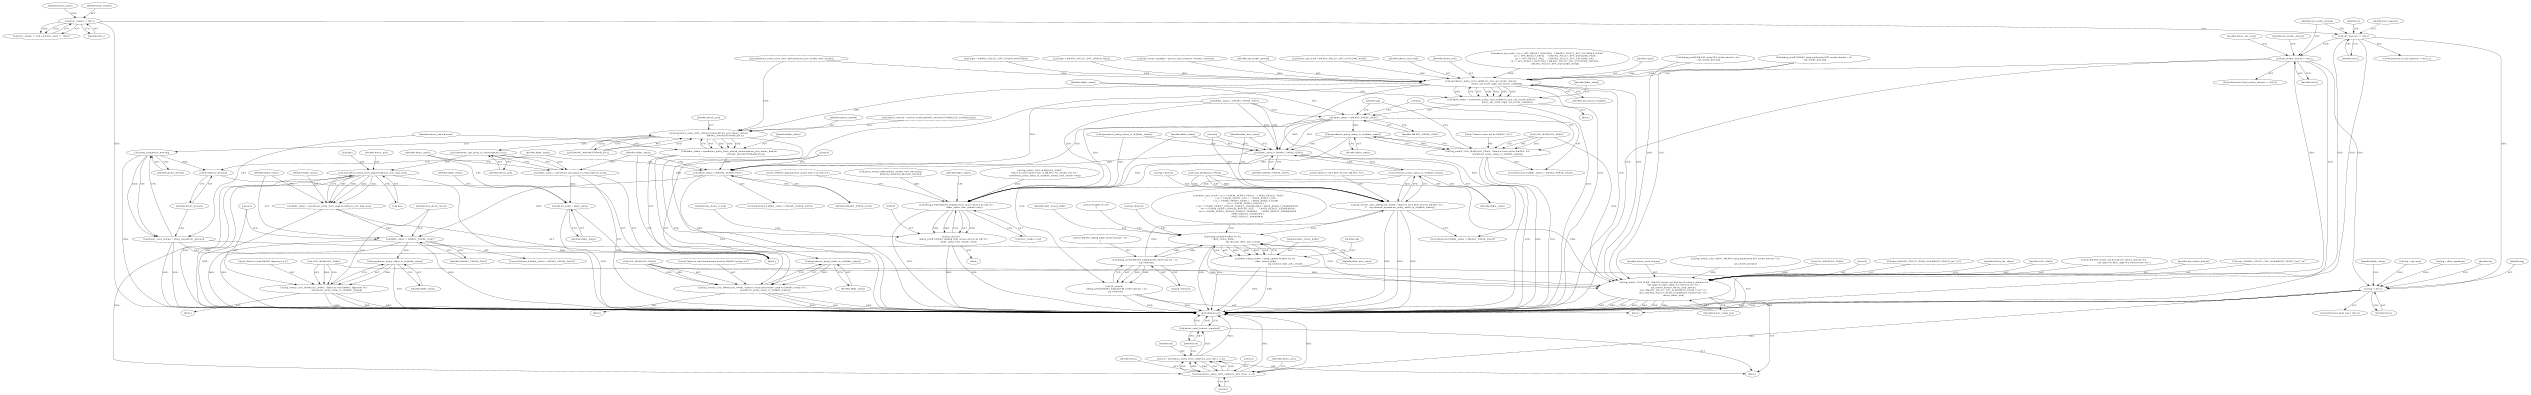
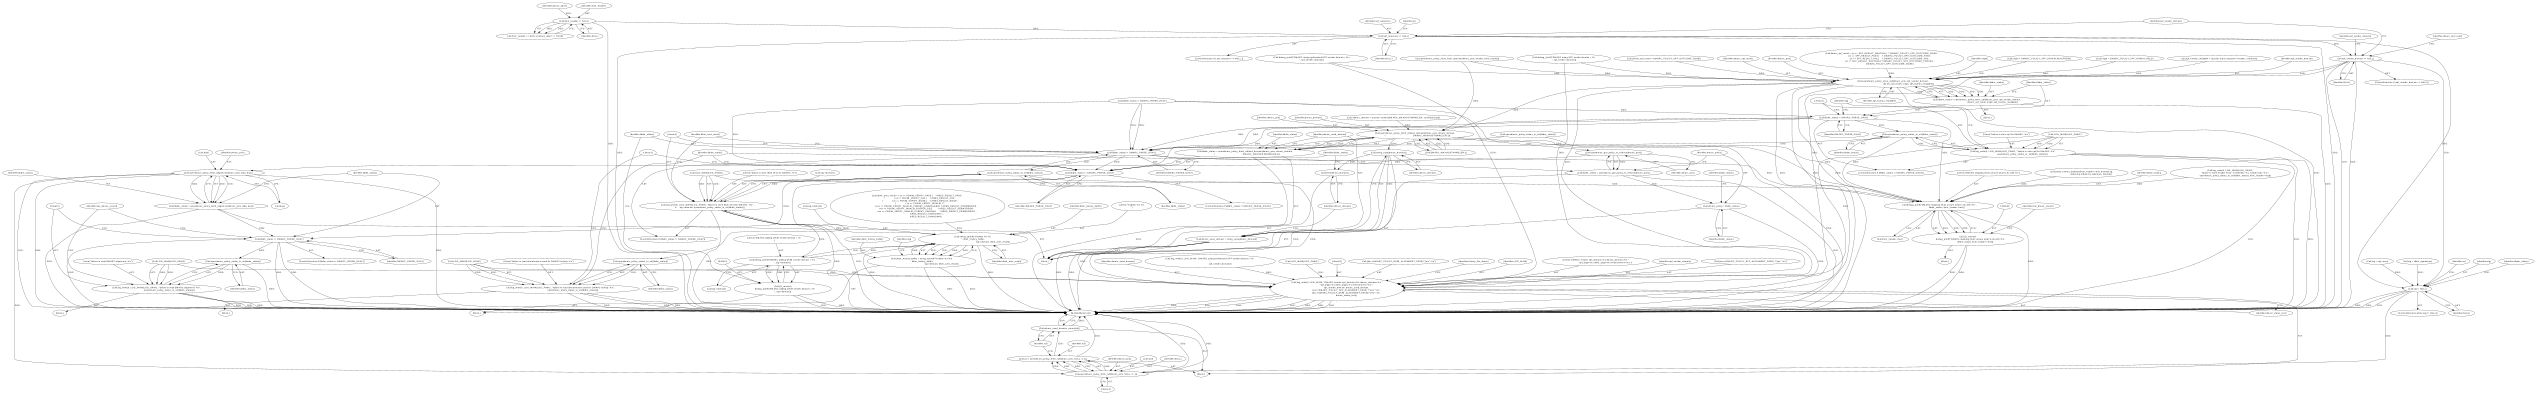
none -> (722, 261)
